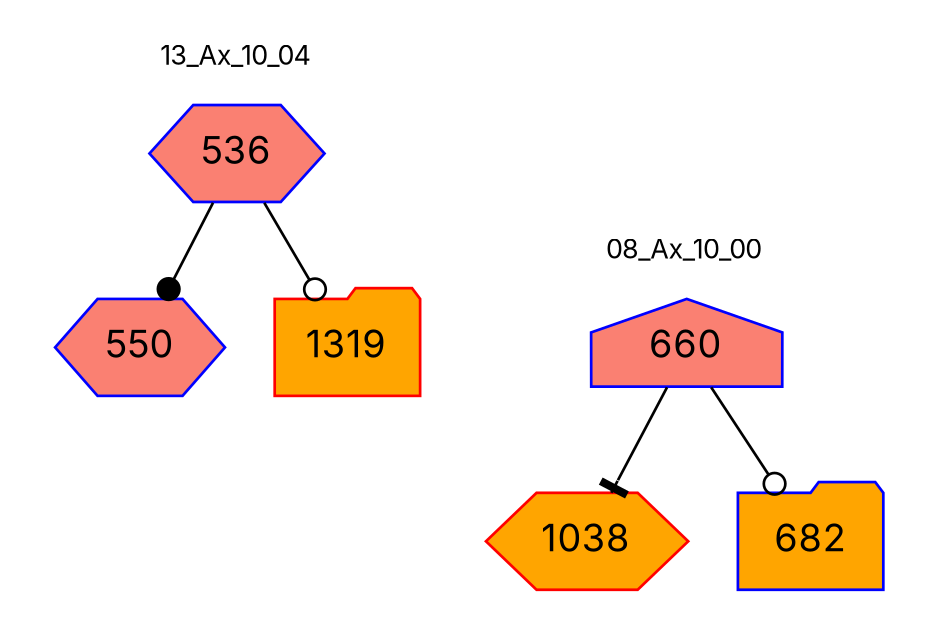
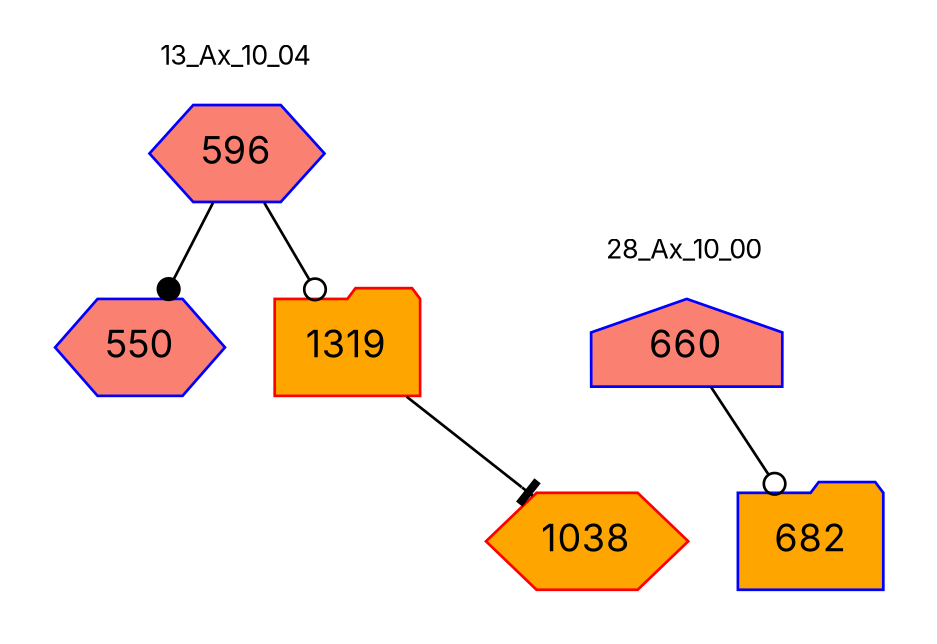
(237, 154) -> (237, 154)
(684, 252) -> (684, 252)
(642, 434) -> (481, 456)
